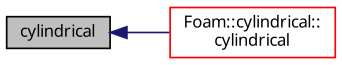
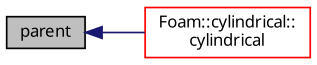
(58, 33) -> (46, 33)
